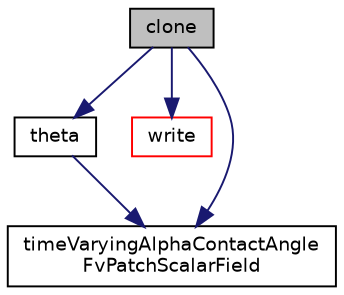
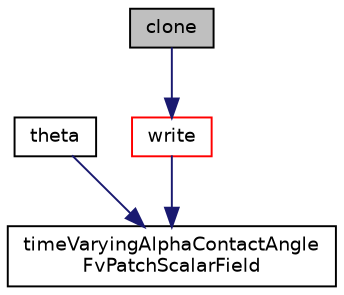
(121, 76) -> none
(232, 125) -> (172, 181)
